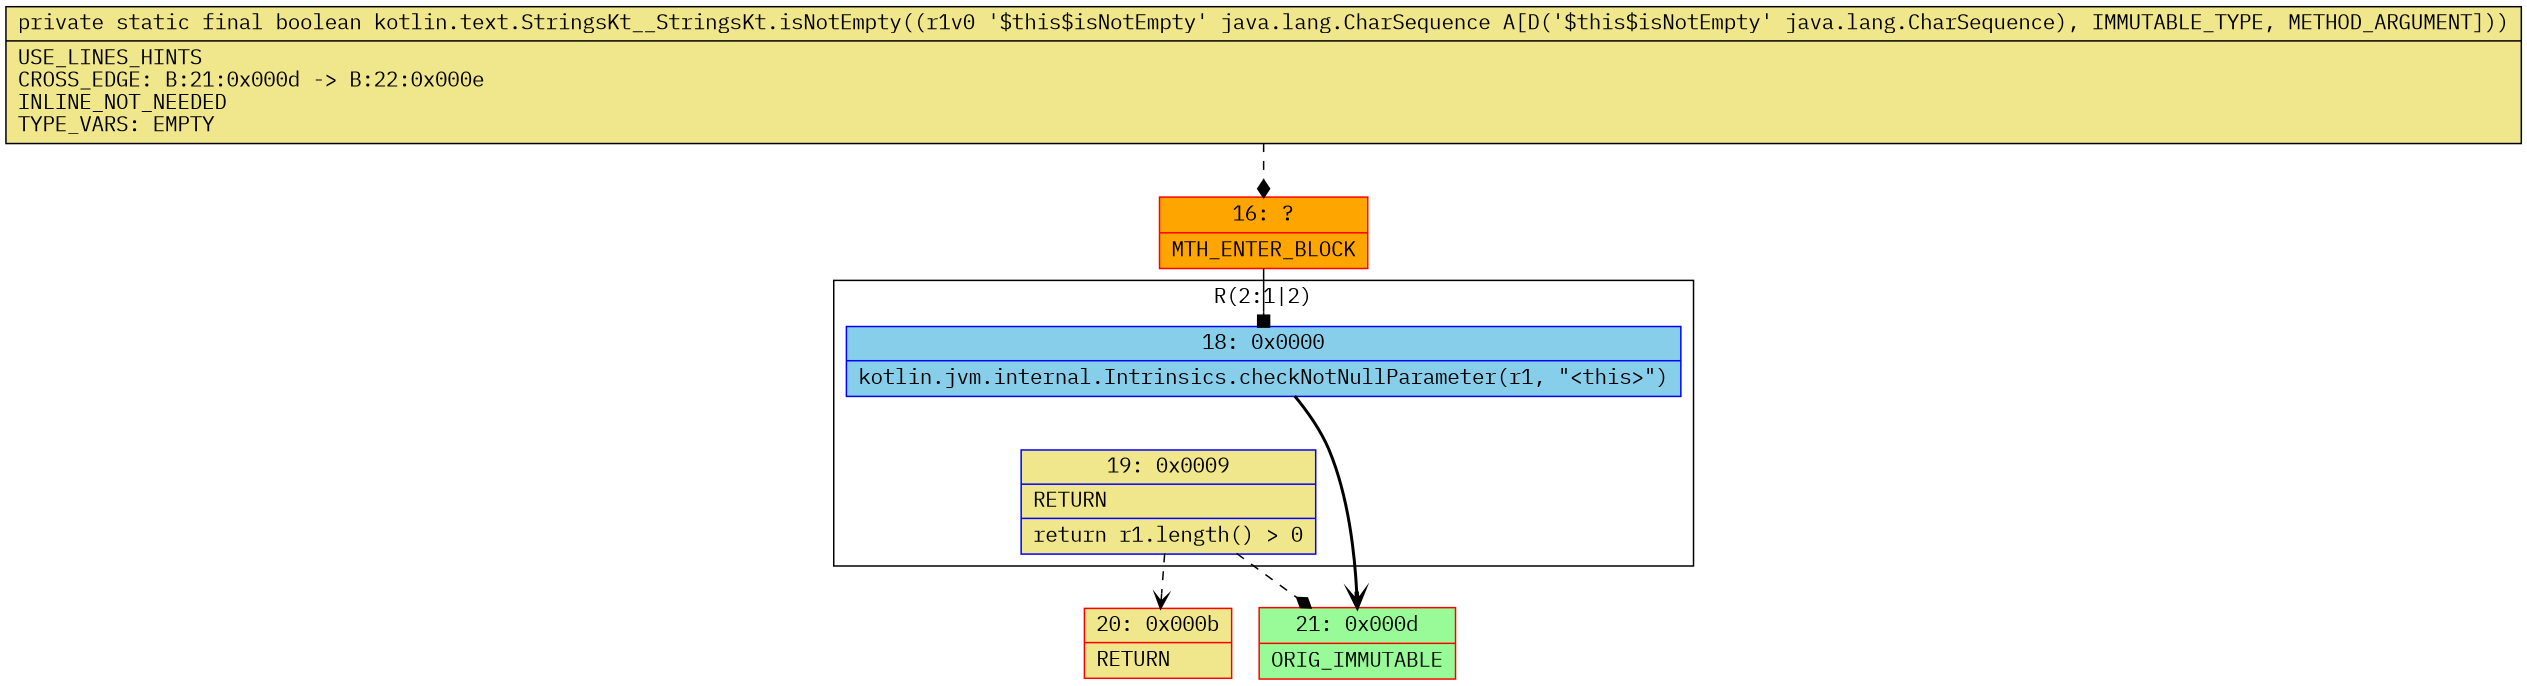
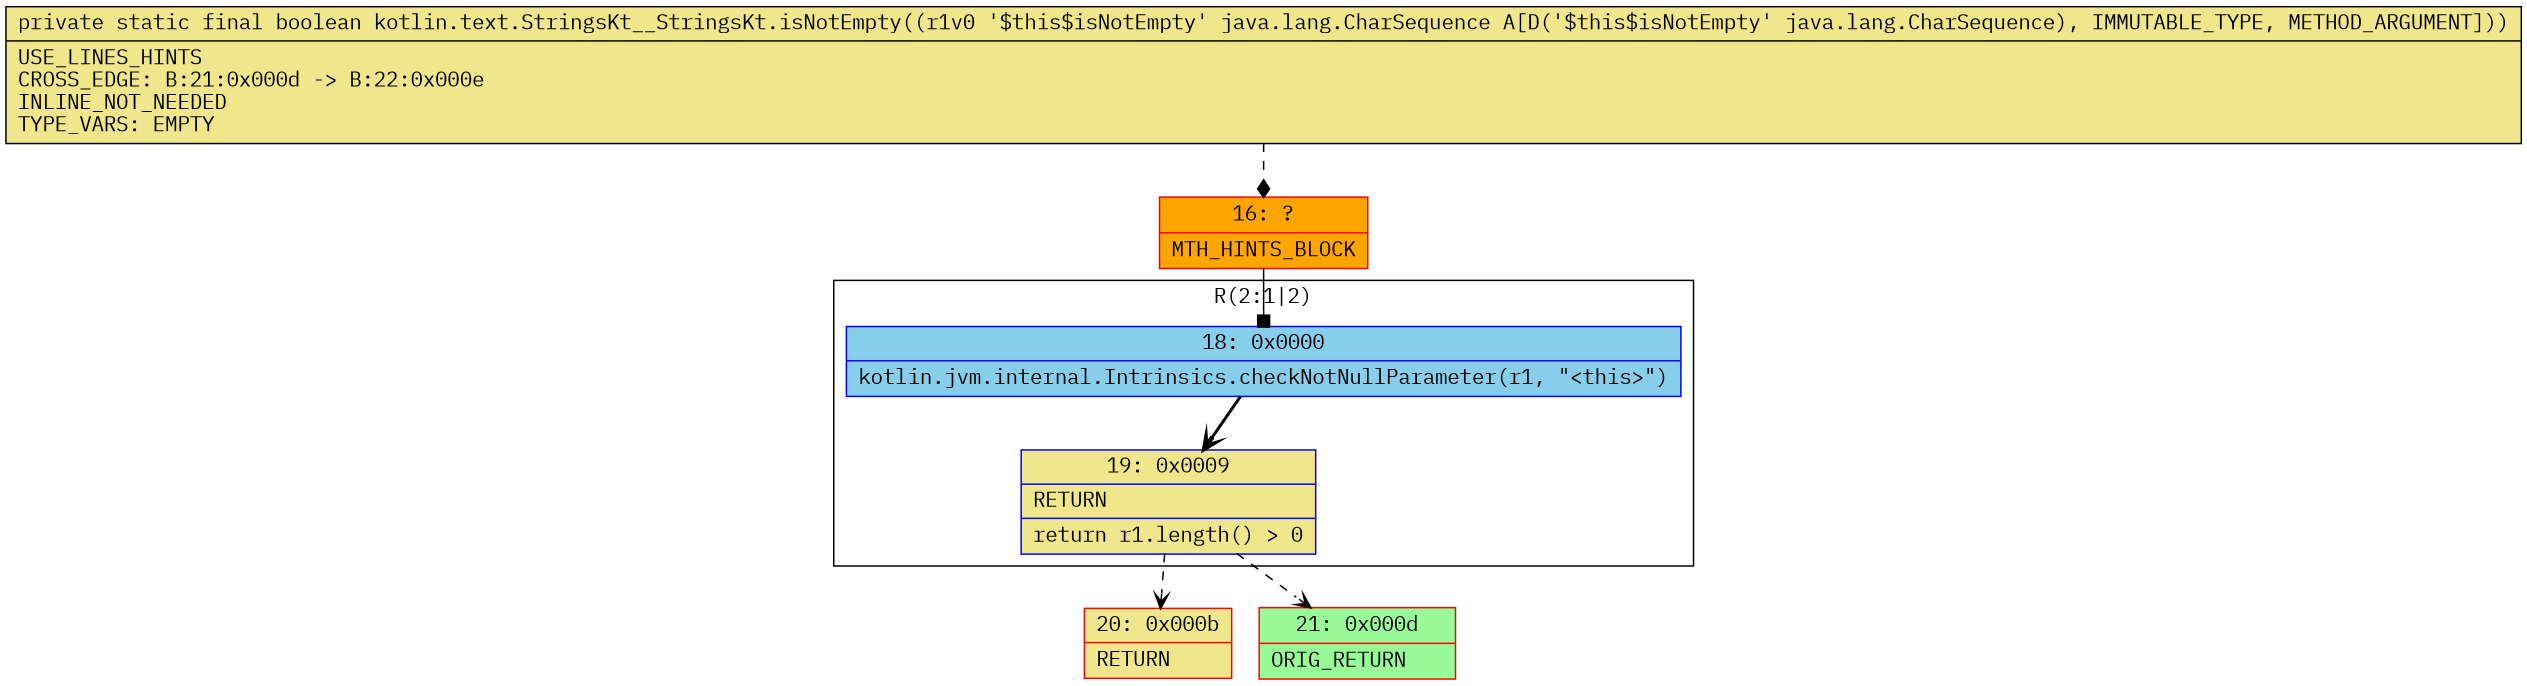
(1264, 250) -> (1264, 250)
(1342, 489) -> (1226, 417)
(1266, 575) -> (1266, 575)
(1357, 660) -> (1339, 660)
